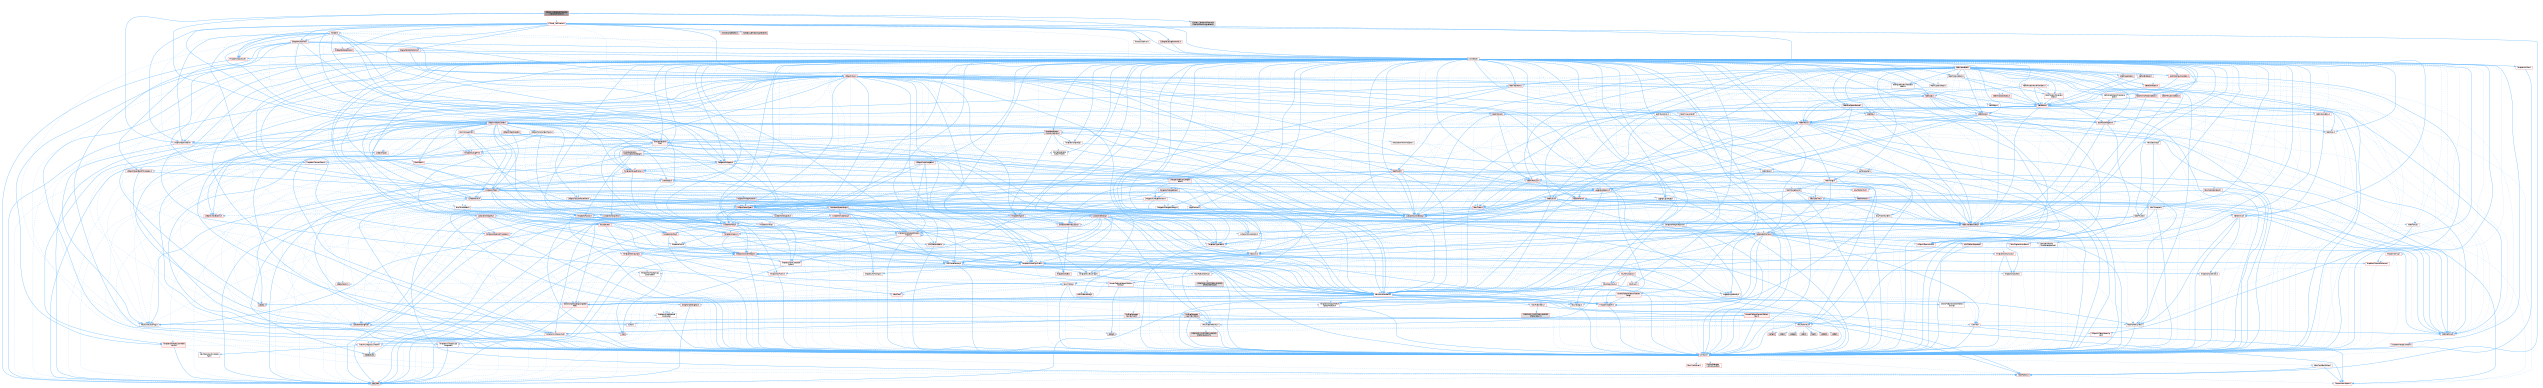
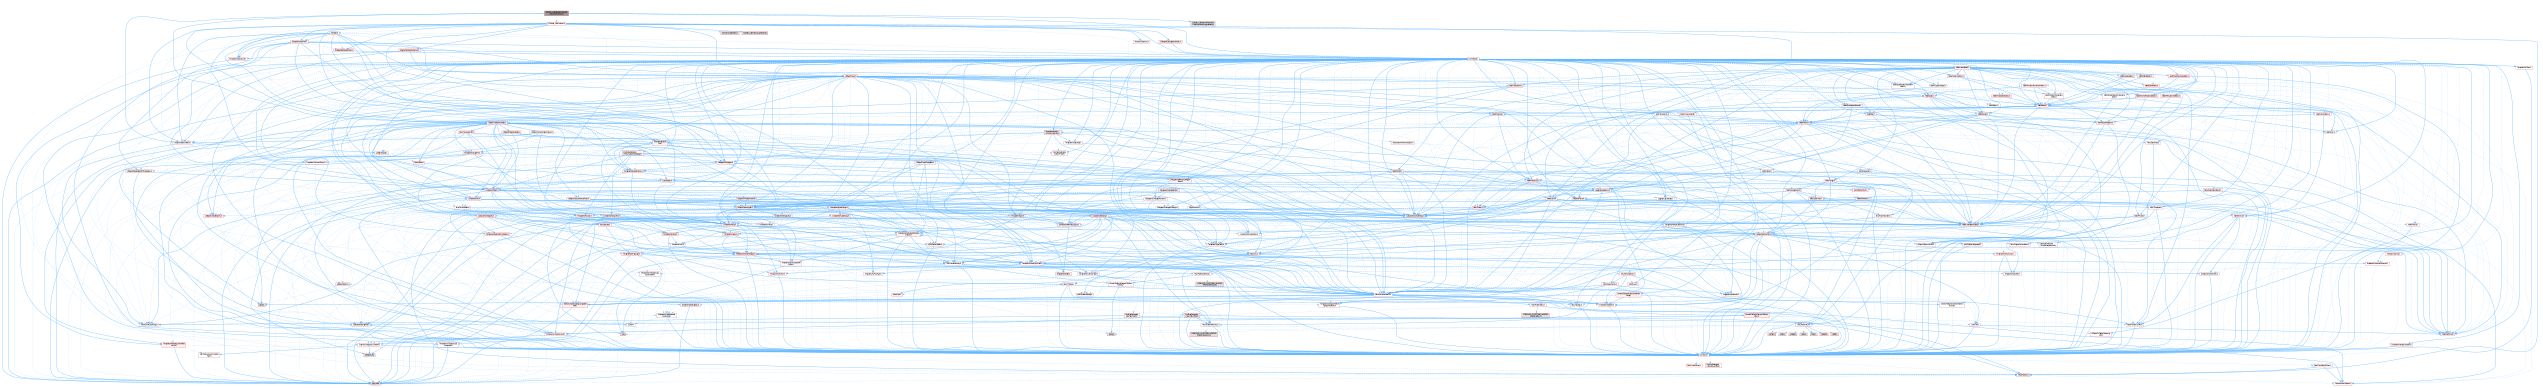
(1027, 60) -> none
(263, 89) -> none
(857, 138) -> (857, 138)
(1012, 373) -> none
